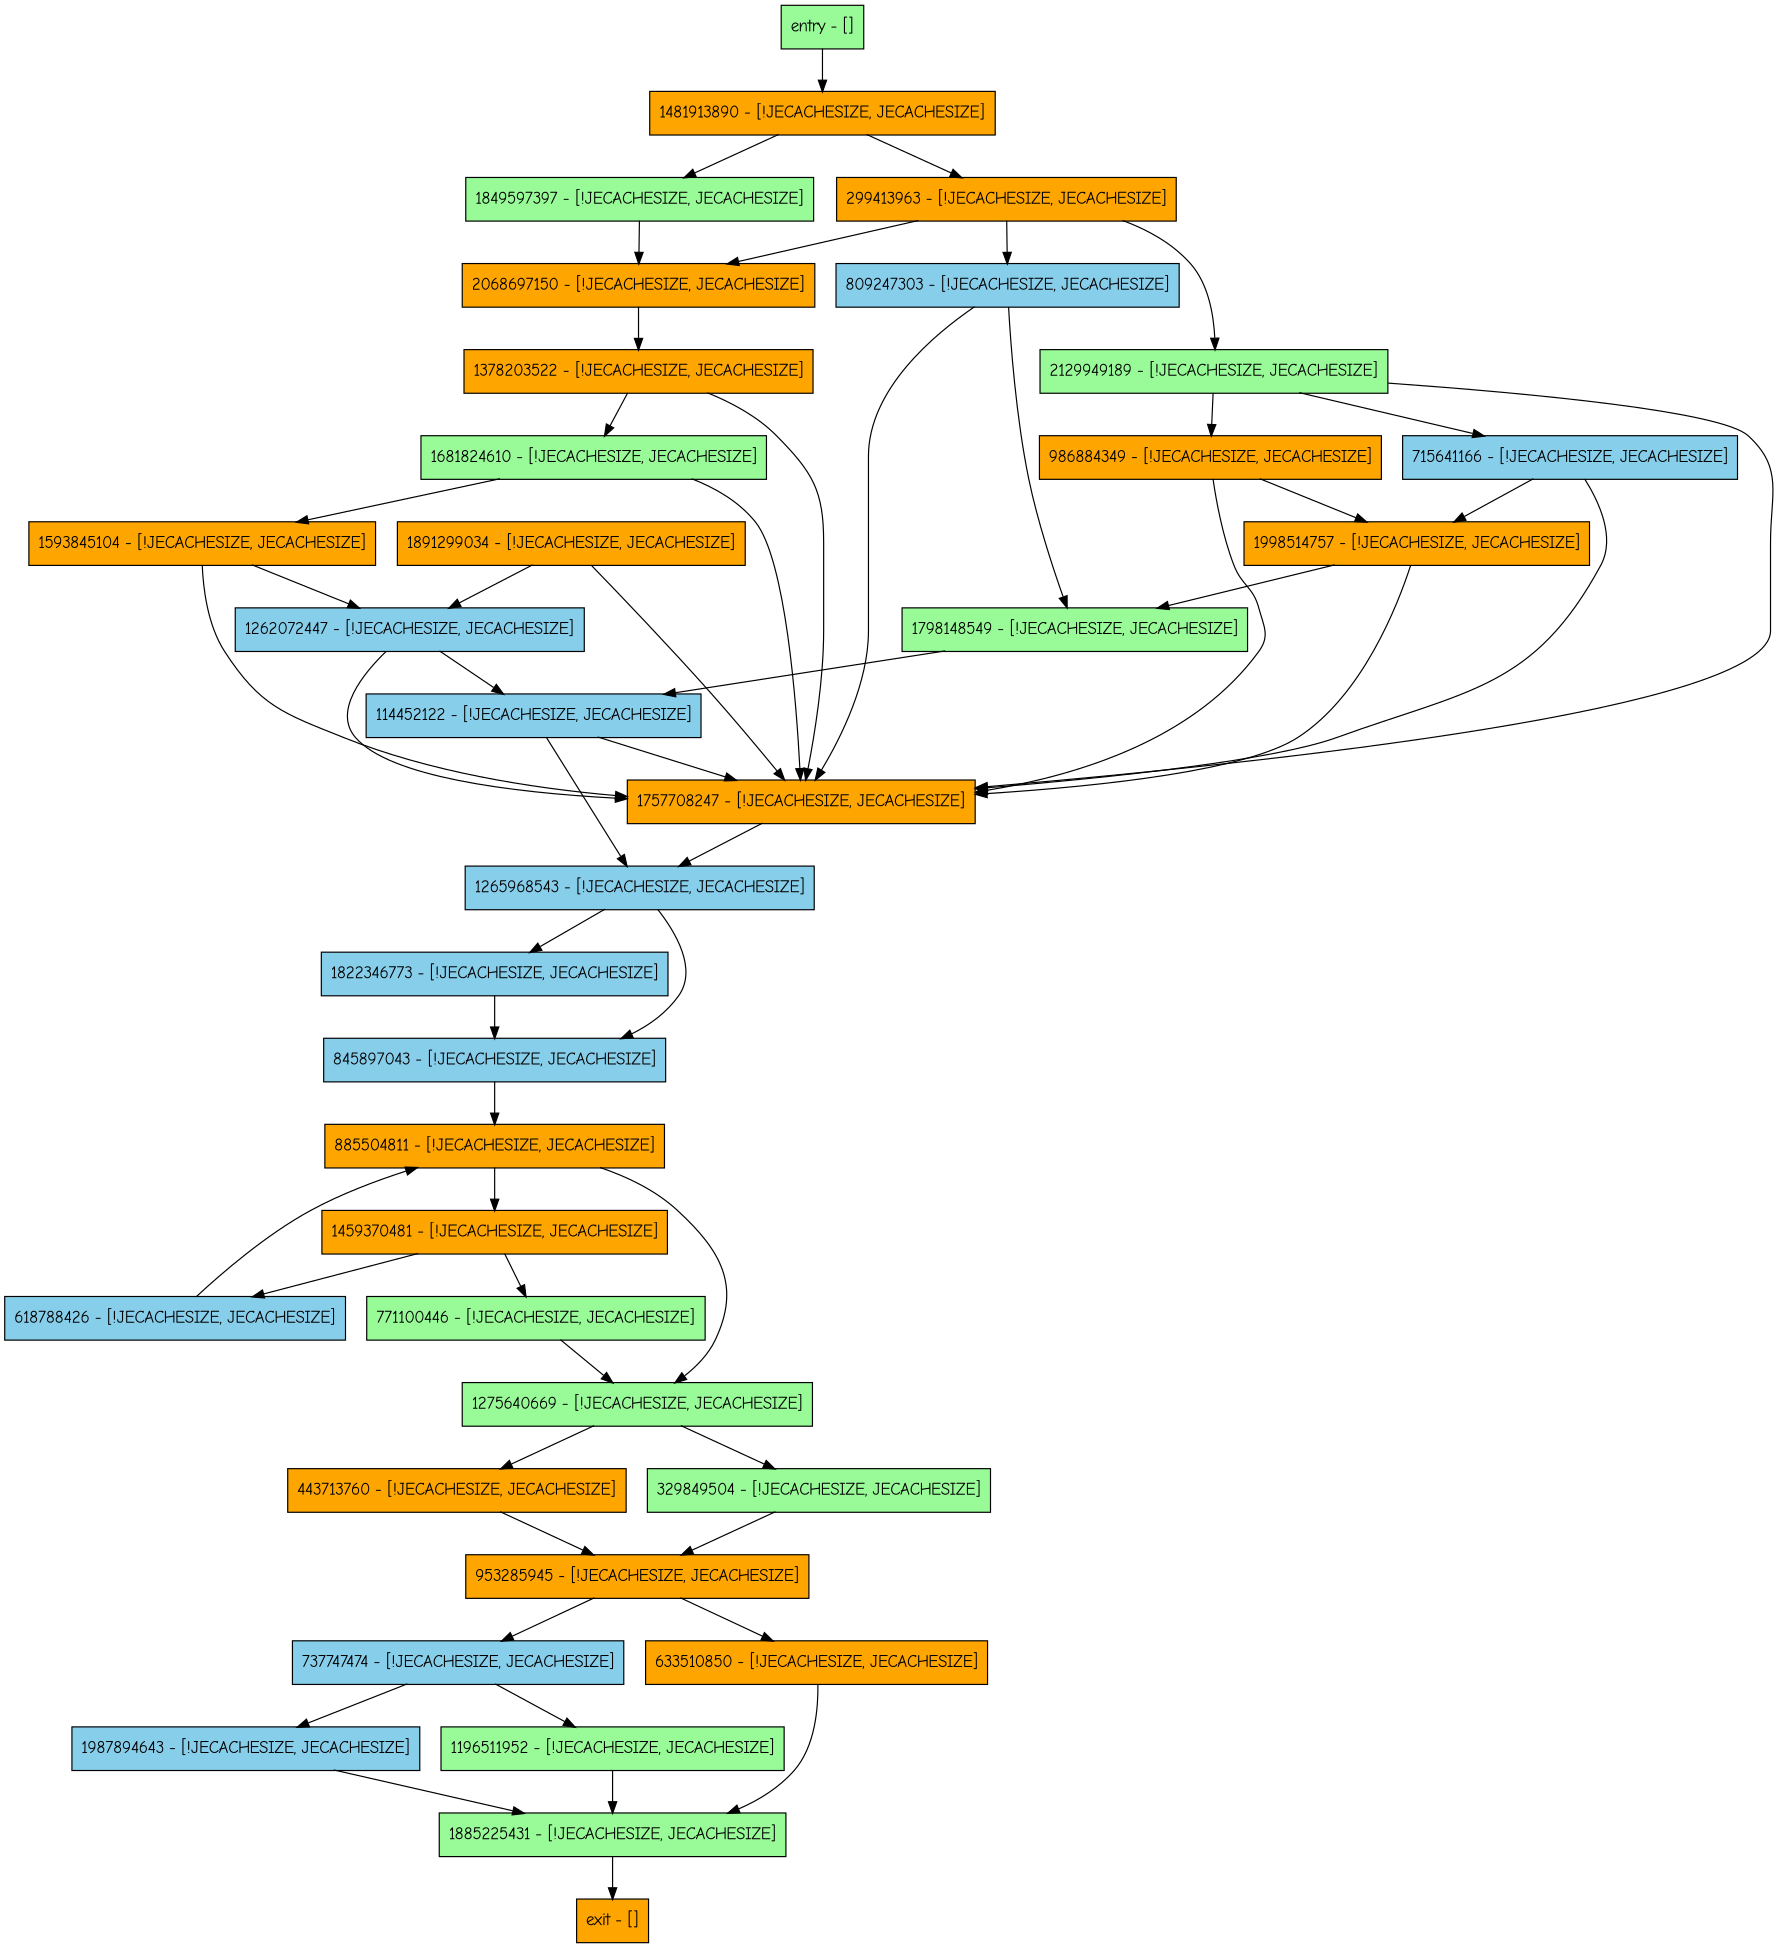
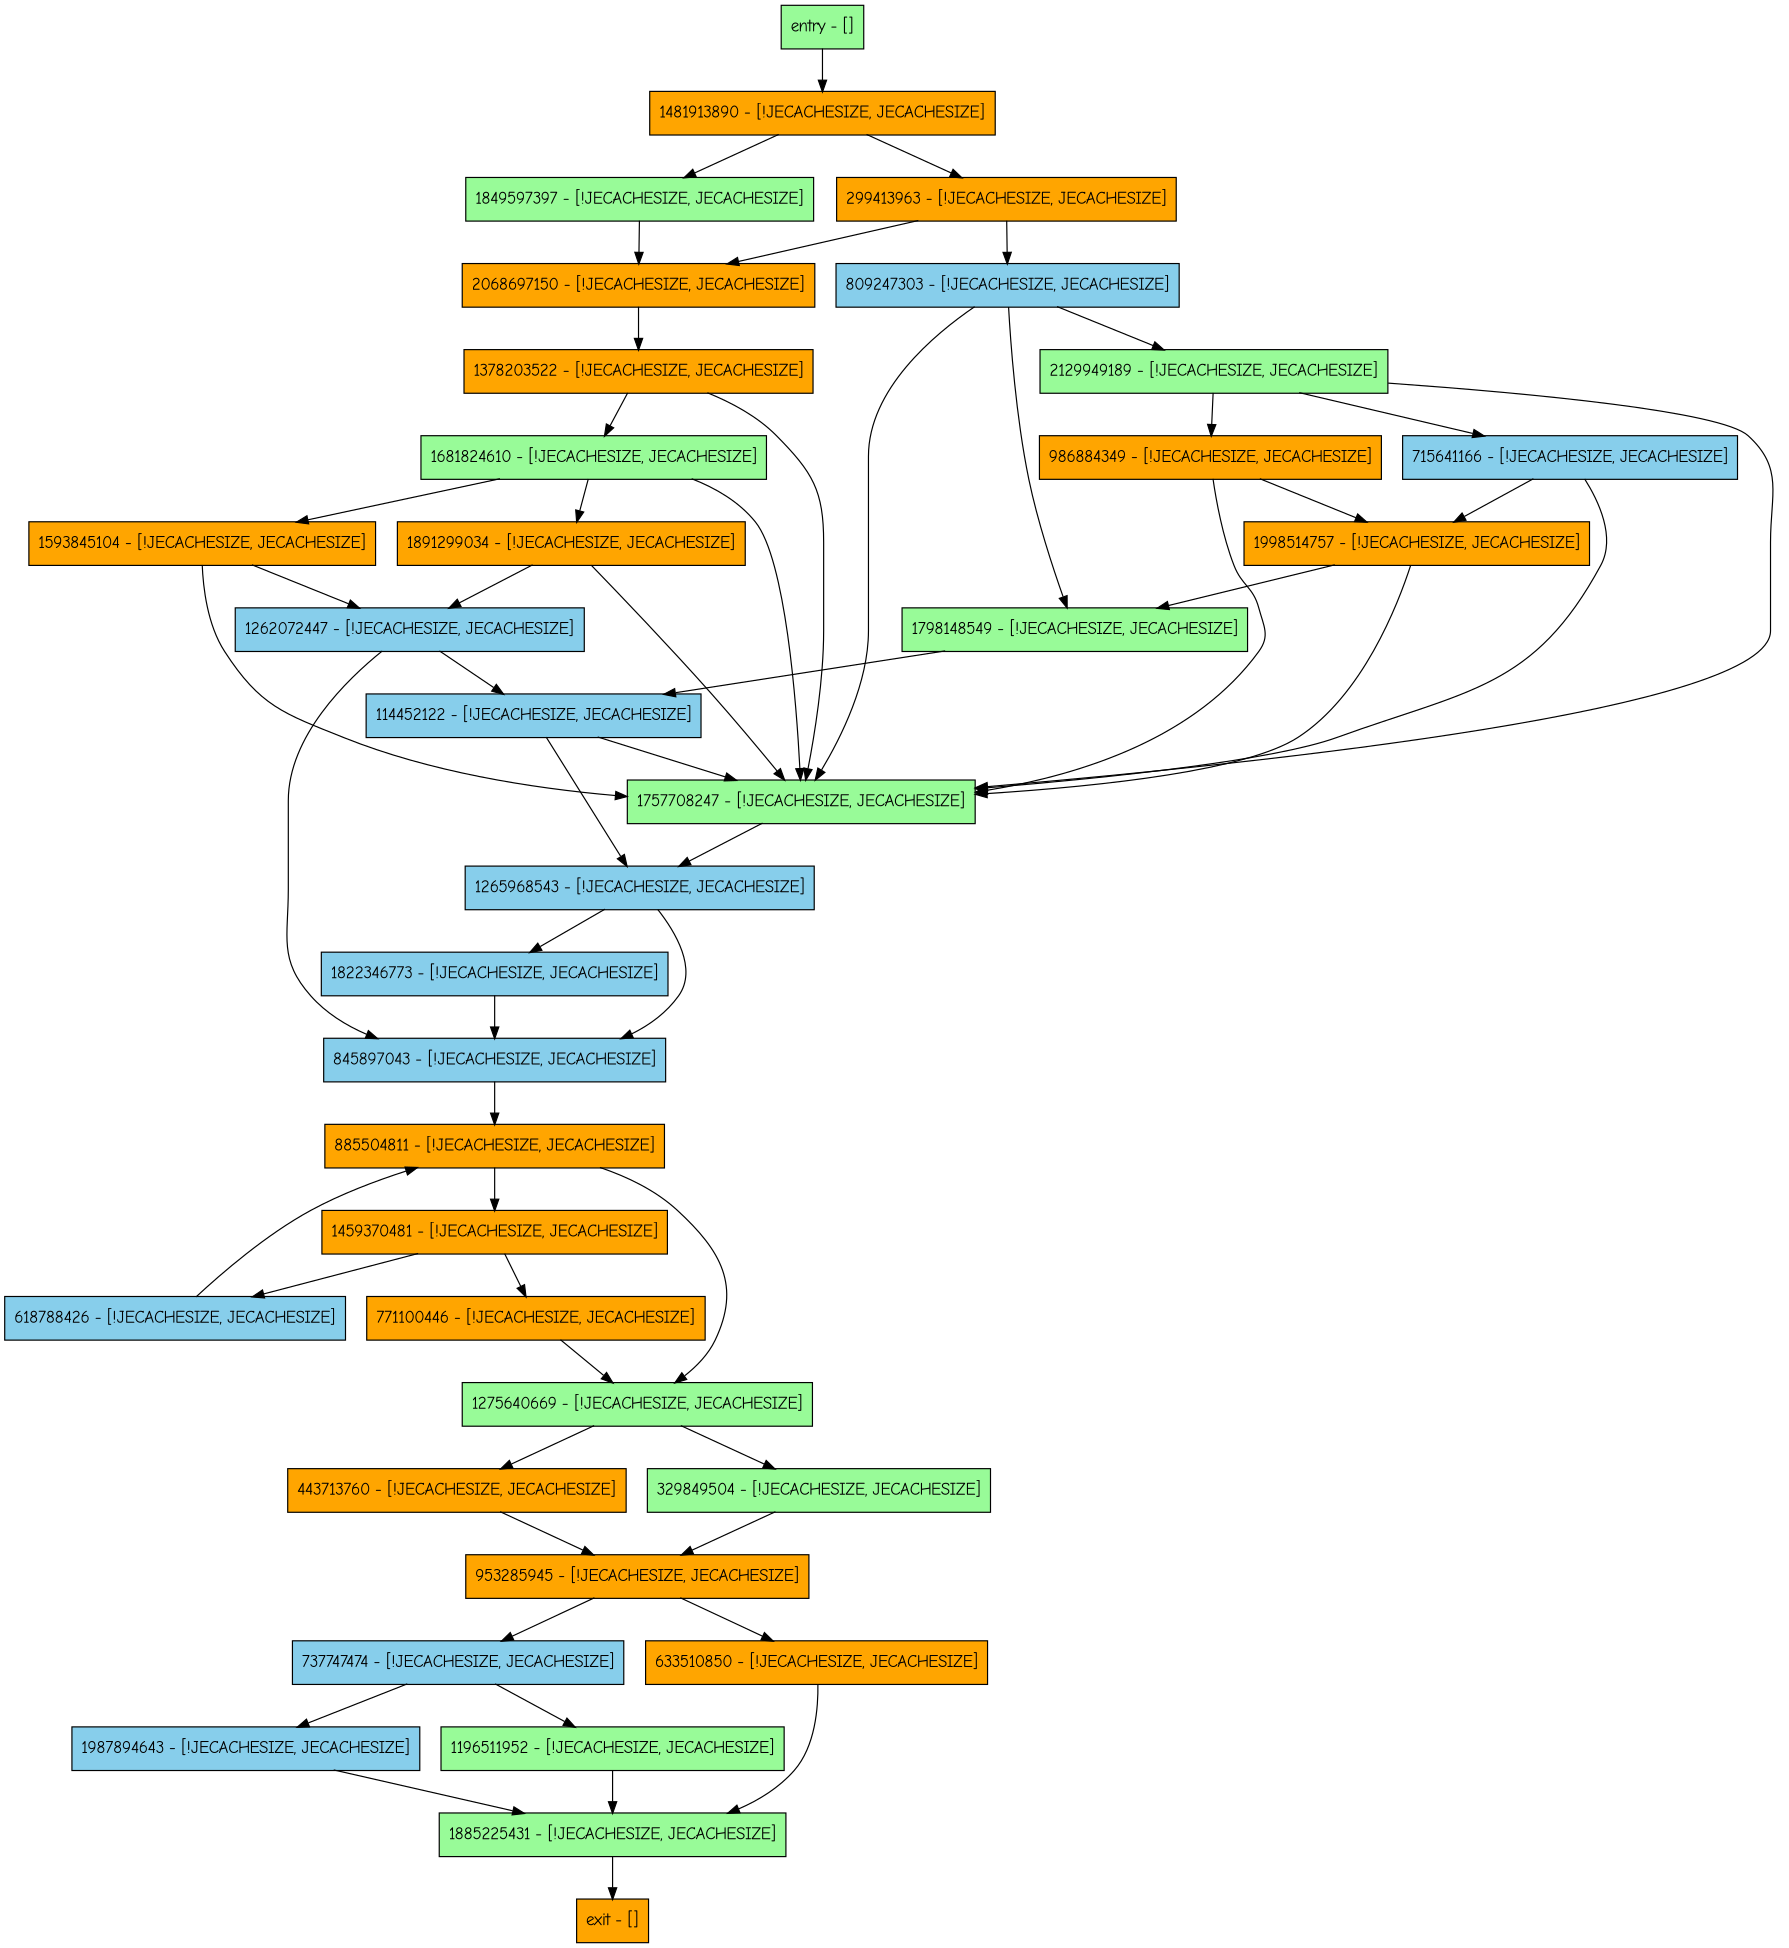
(1190, 263) -> (1105, 326)
none -> (584, 495)
(431, 774) -> (288, 844)
(801, 802) -> (801, 802)
(536, 1318) -> (536, 1318)
